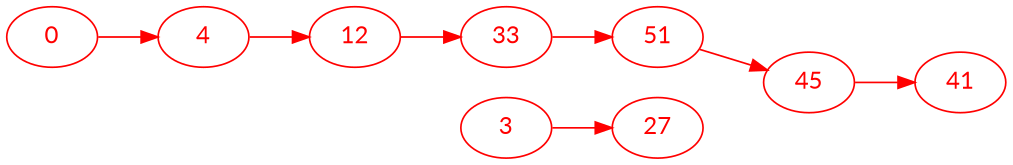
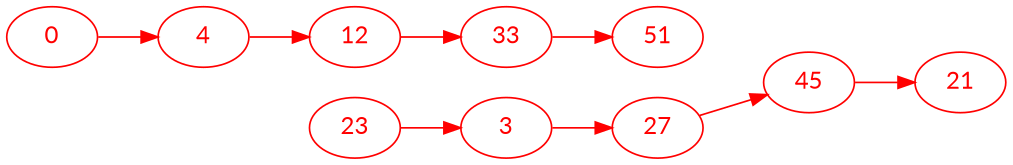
(725, 57) -> (725, 108)
(960, 82) -> (960, 82)
none -> (355, 128)
